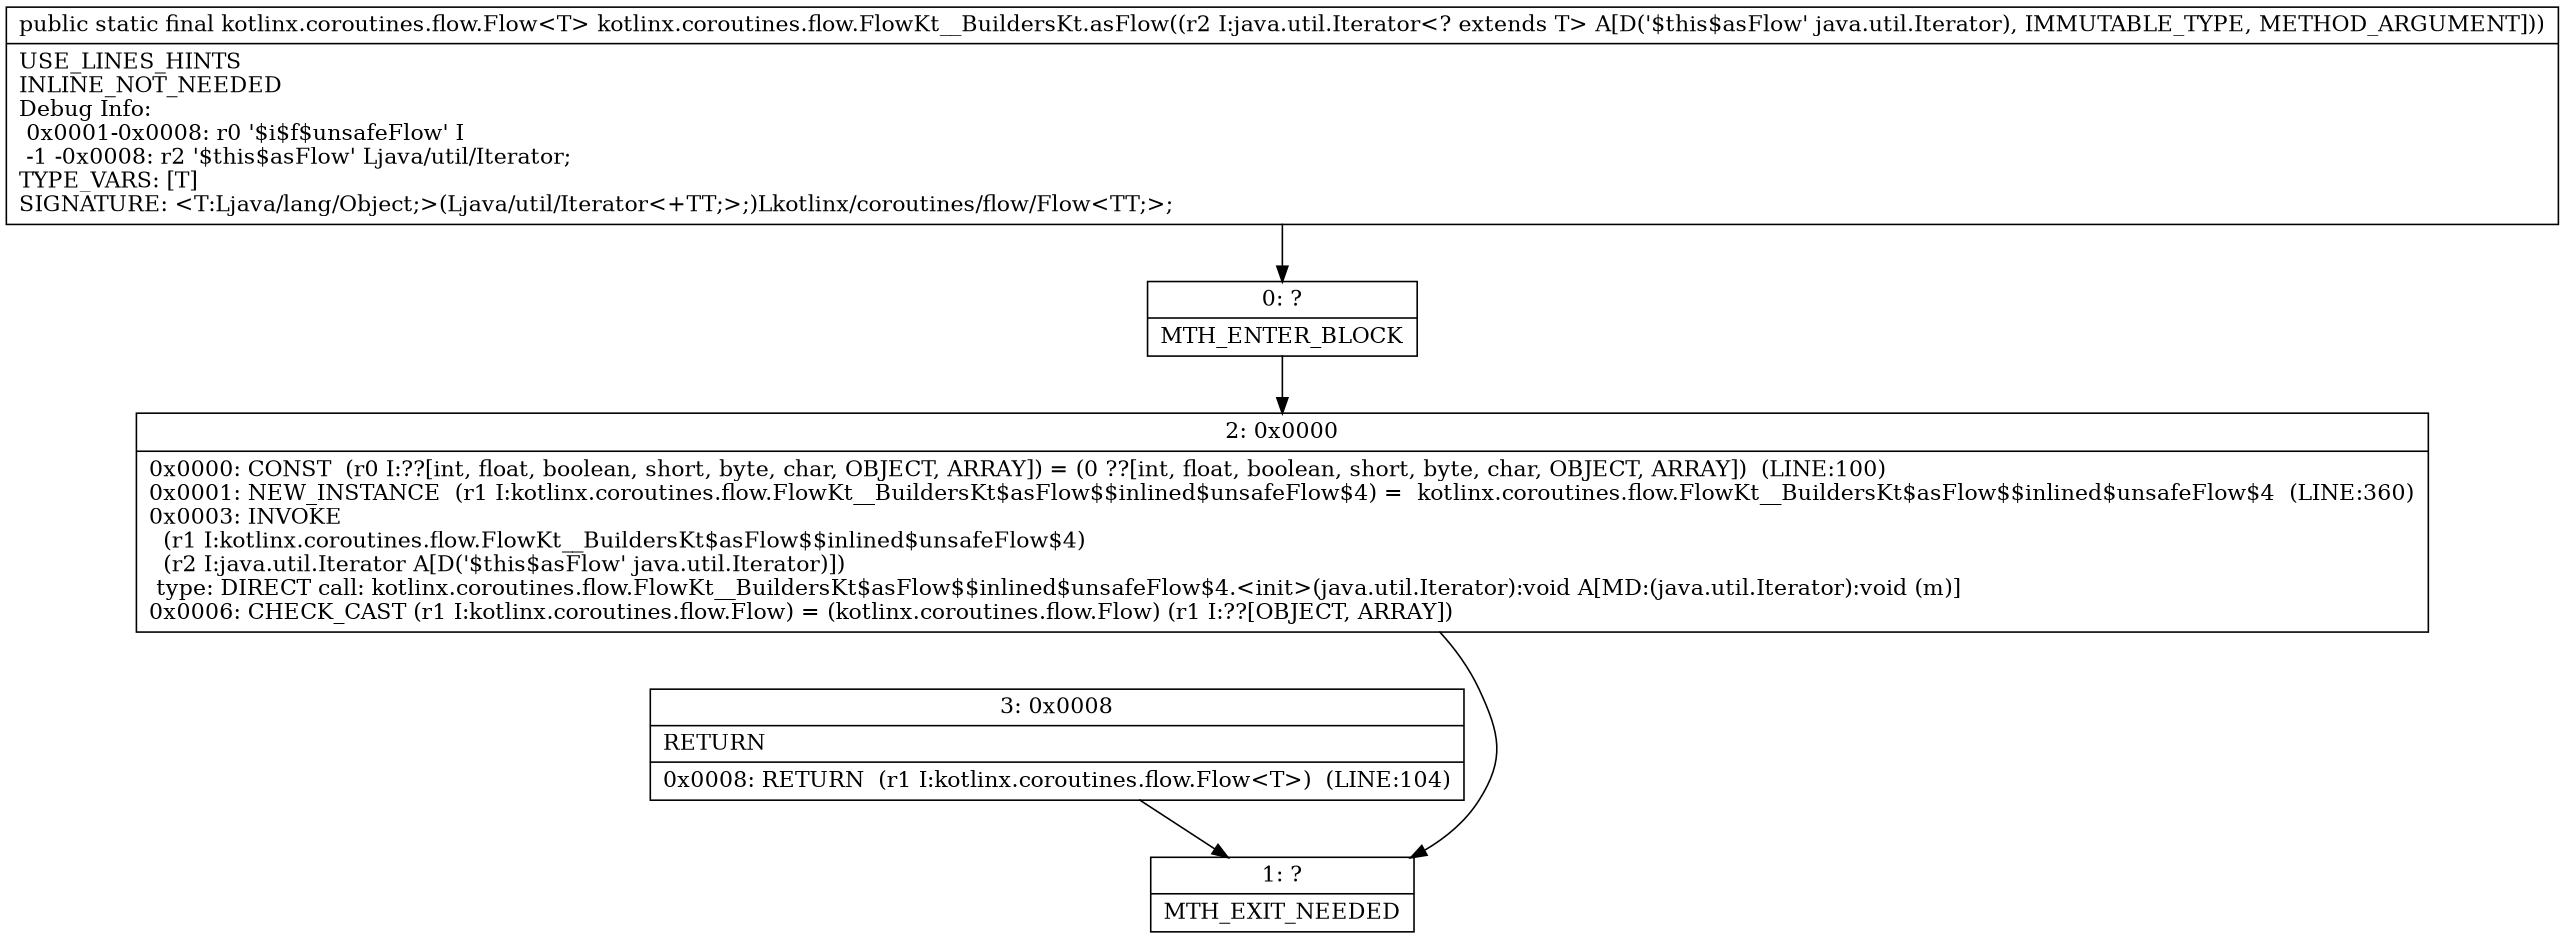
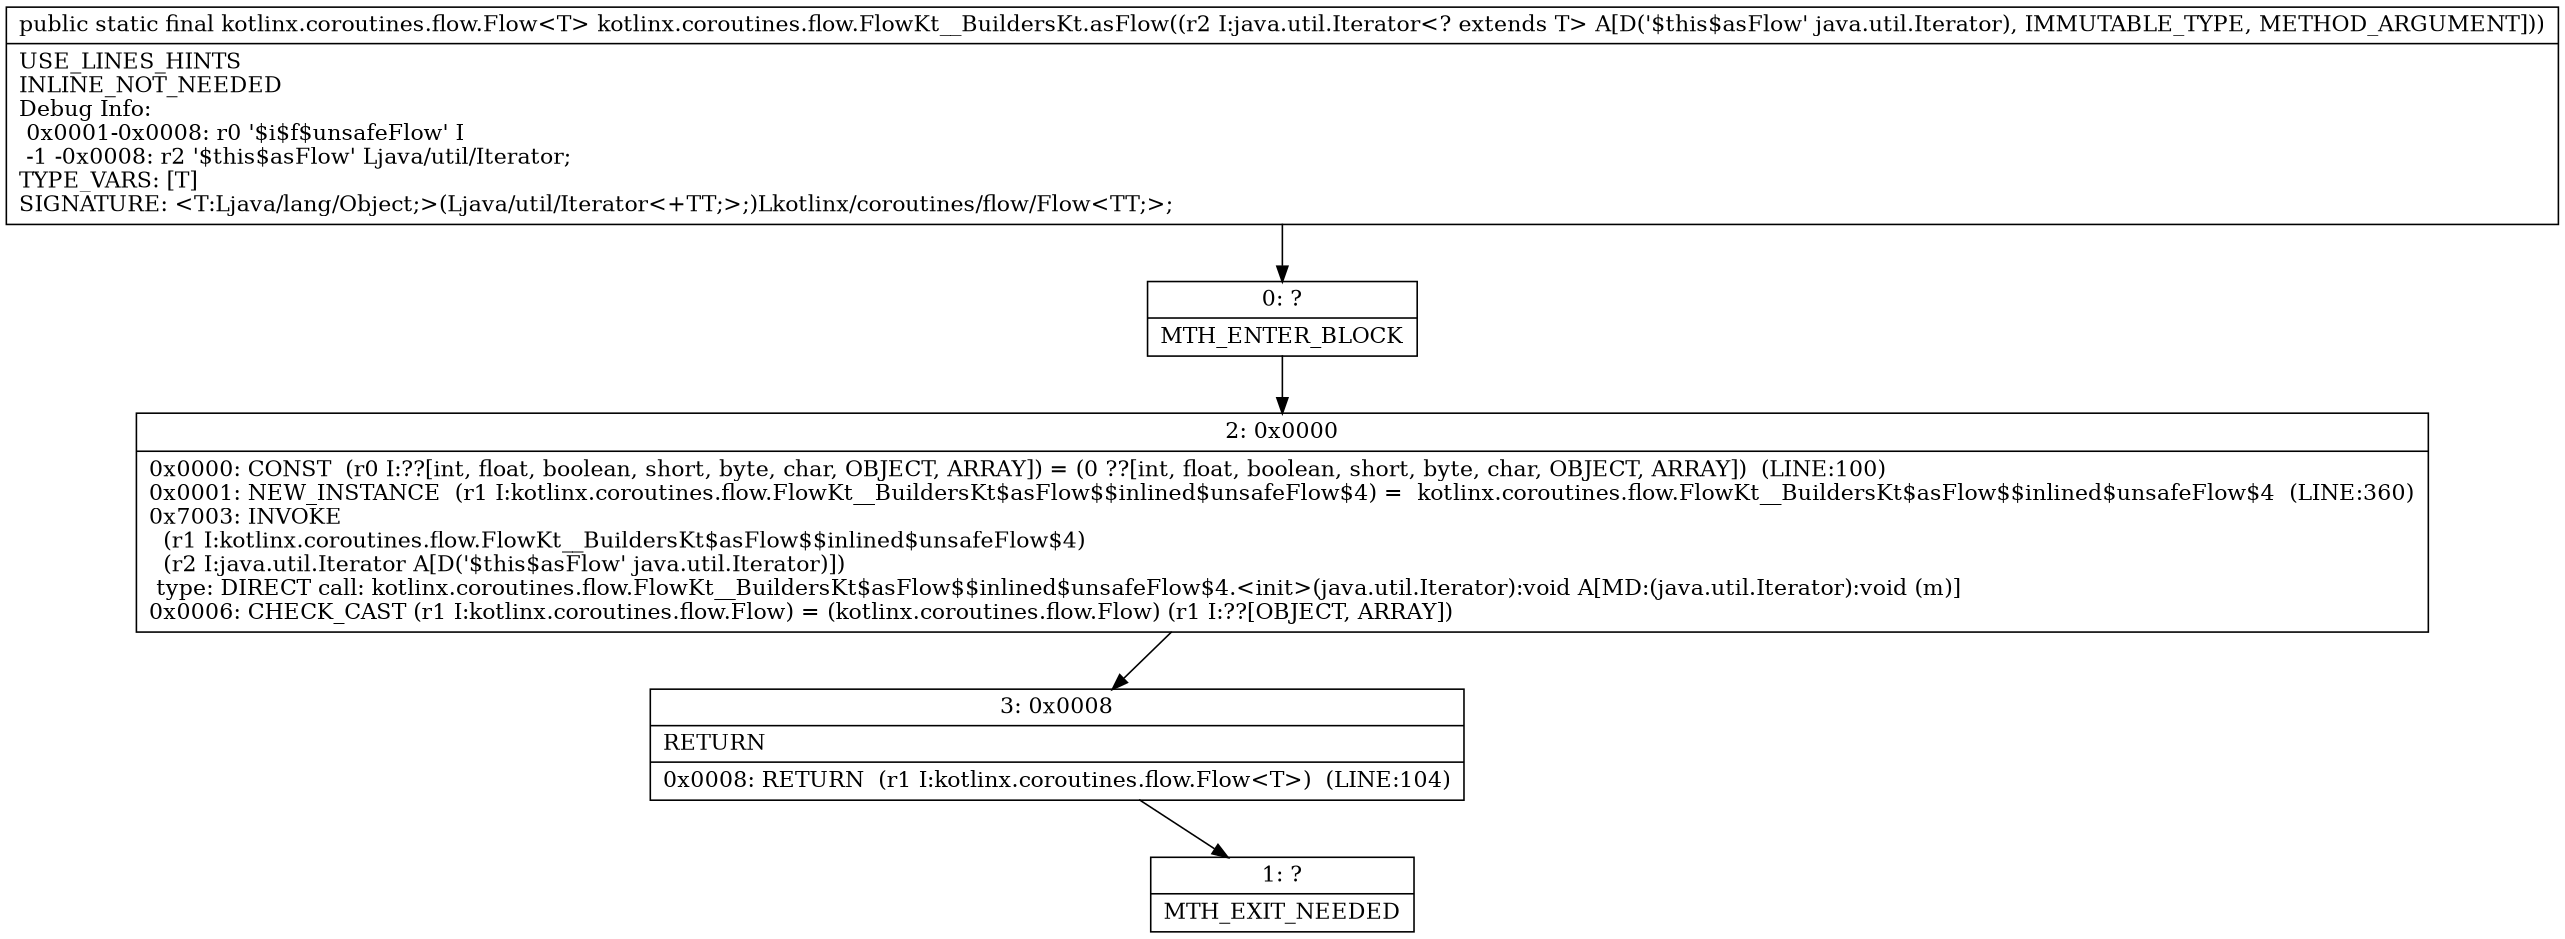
(253, 517) -> (253, 517)
(1497, 747) -> (1148, 655)
